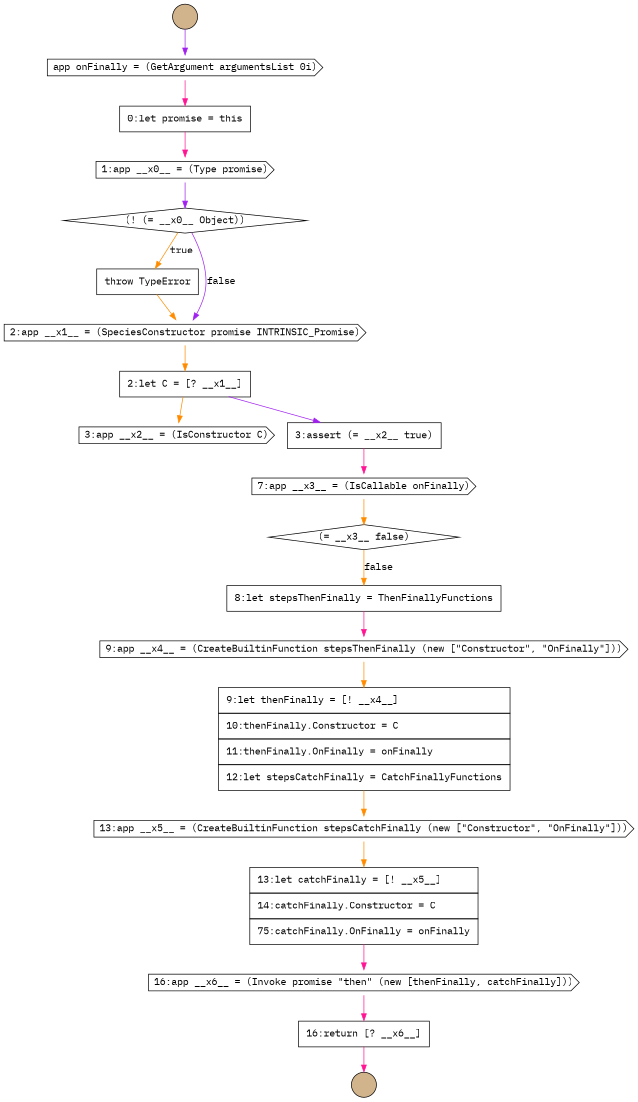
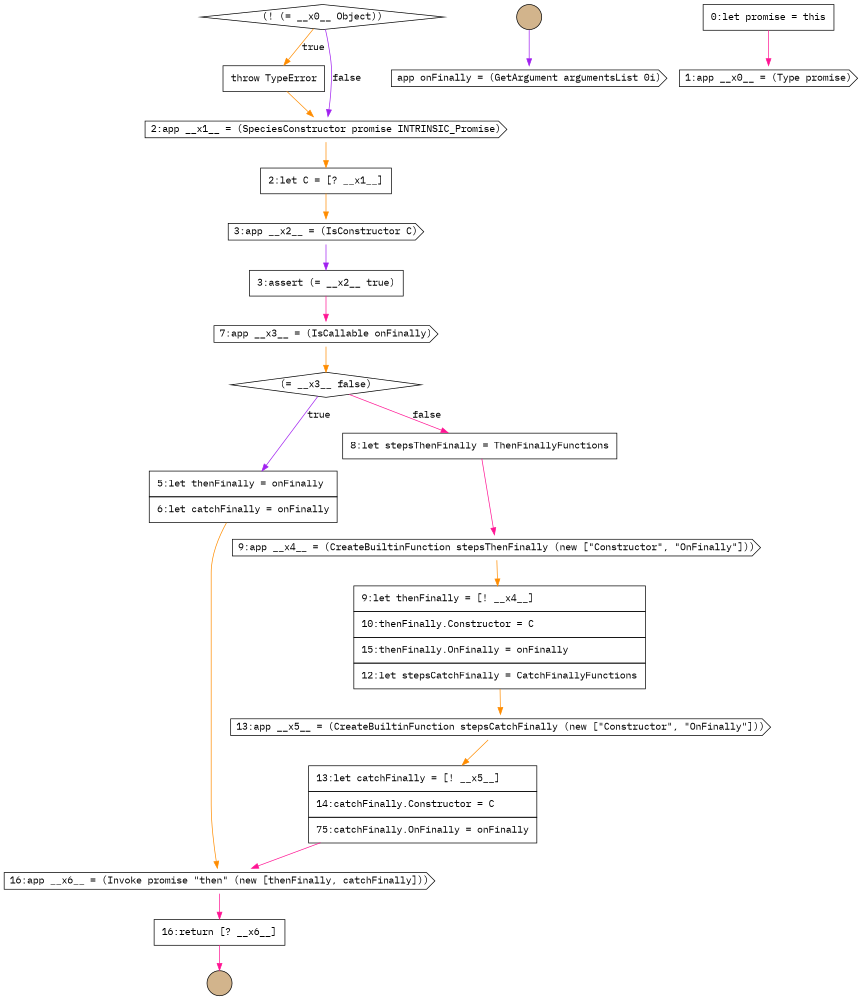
(185, 89) -> none
(185, 192) -> none
(271, 408) -> (326, 254)
none -> (243, 497)
(364, 564) -> (395, 412)
(330, 752) -> (465, 650)
